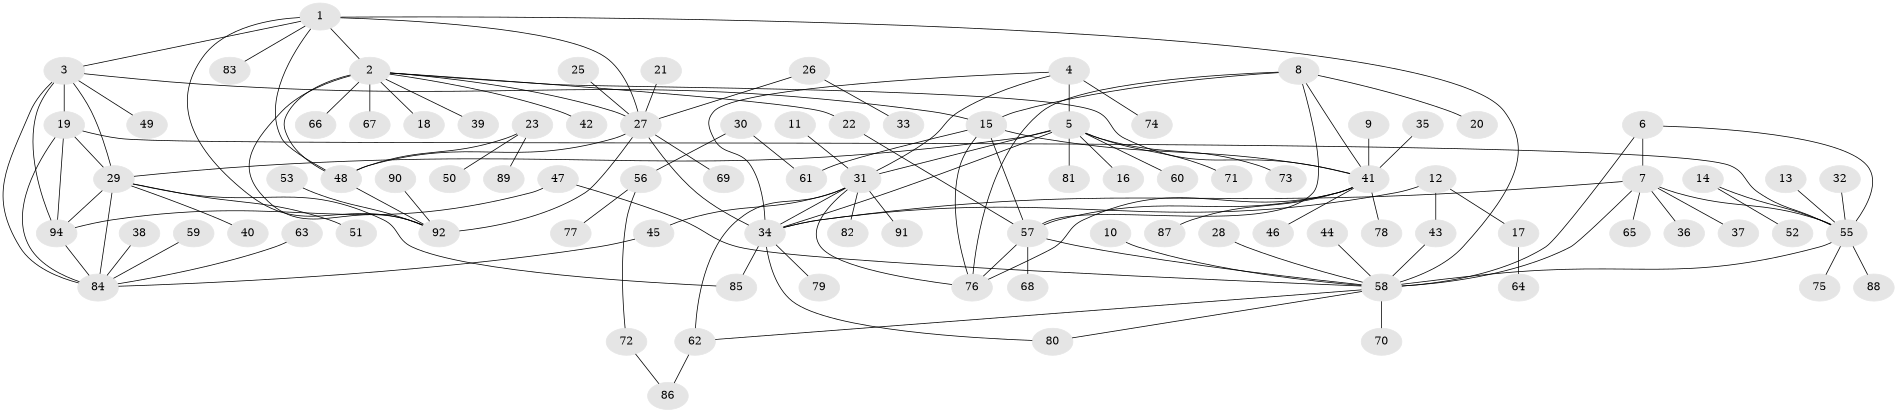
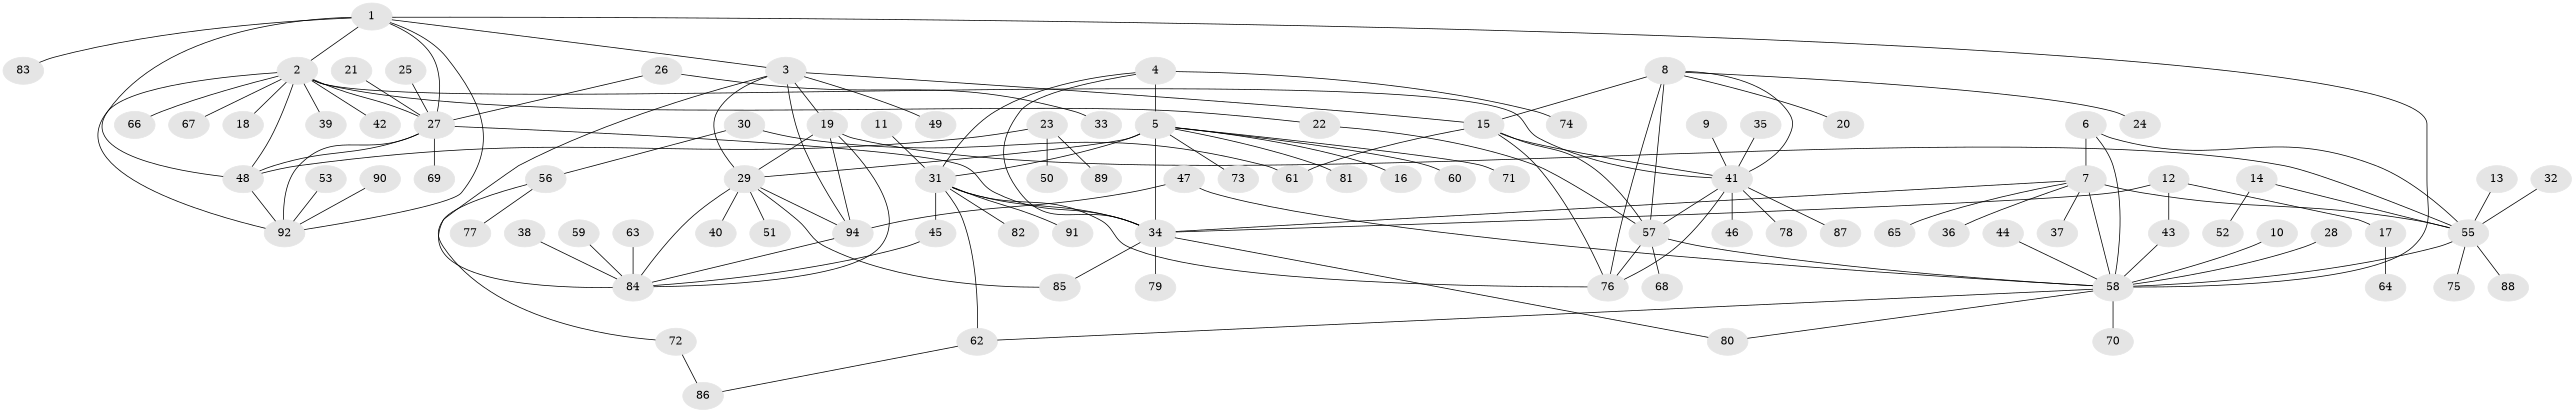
none -> (2140, 125)
